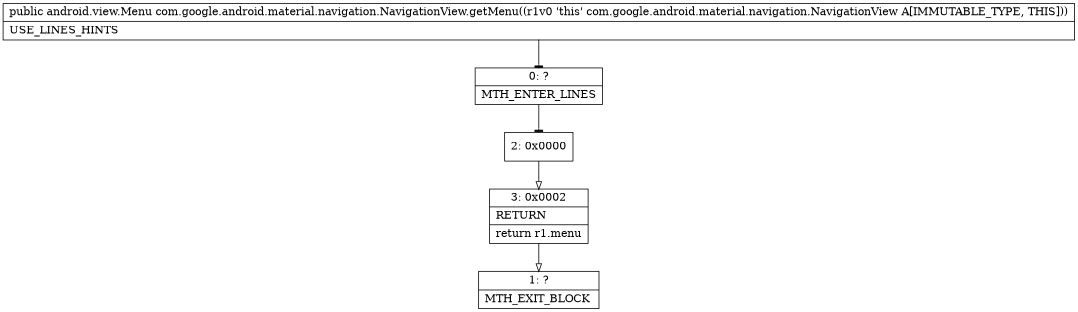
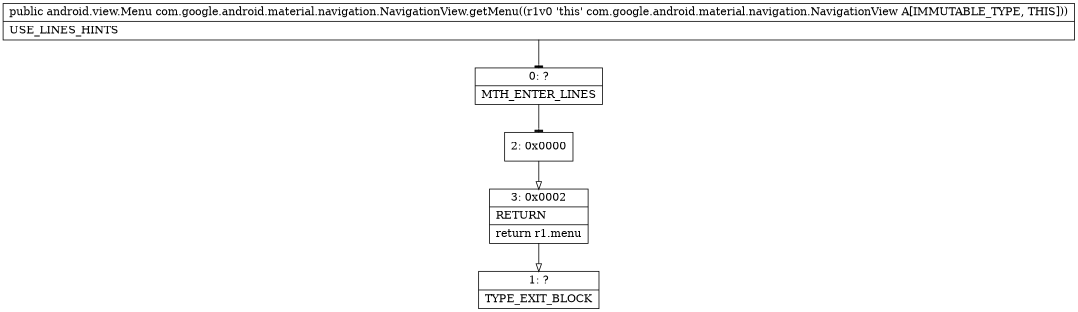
(538, 299) -> (539, 299)
